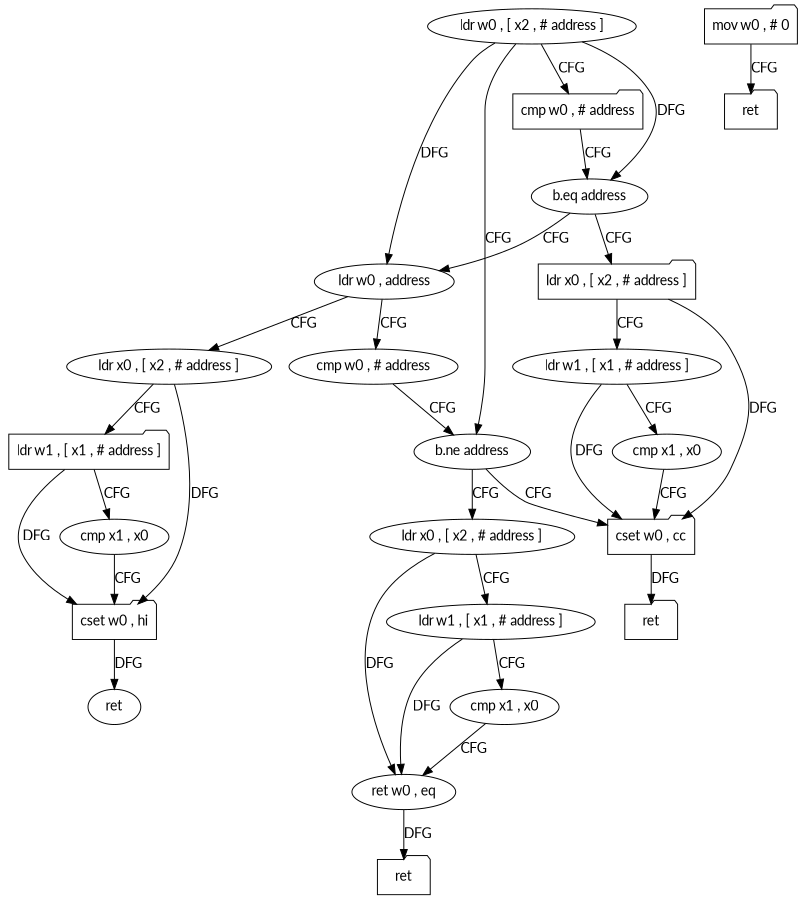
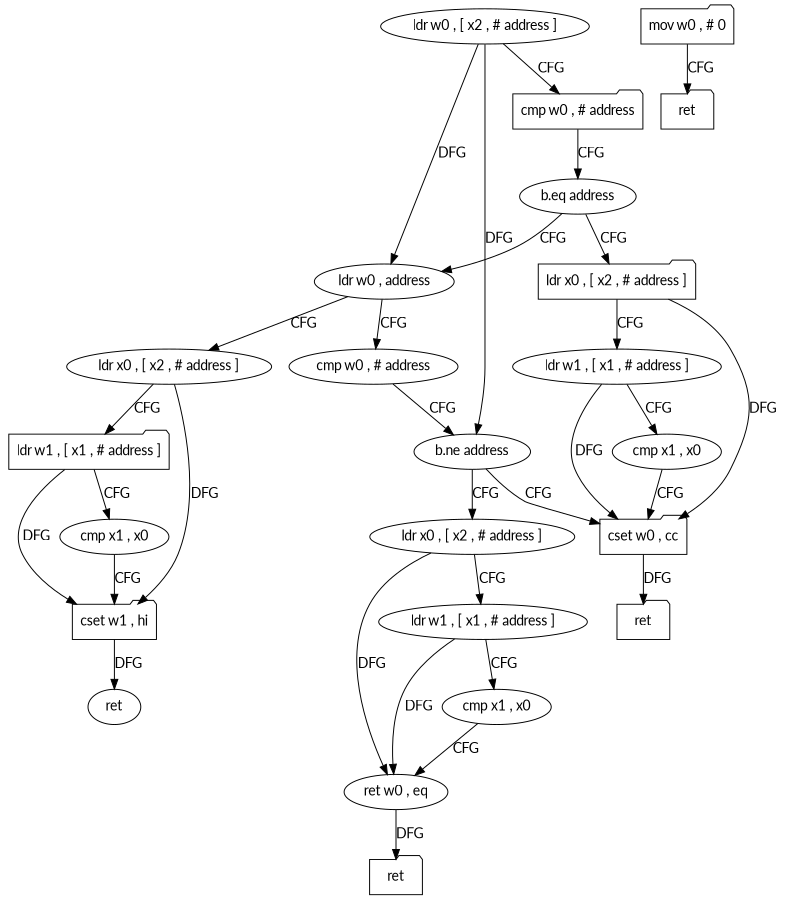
(652, 96) -> none
(499, 239) -> (499, 239)
(114, 622) -> (114, 622)
